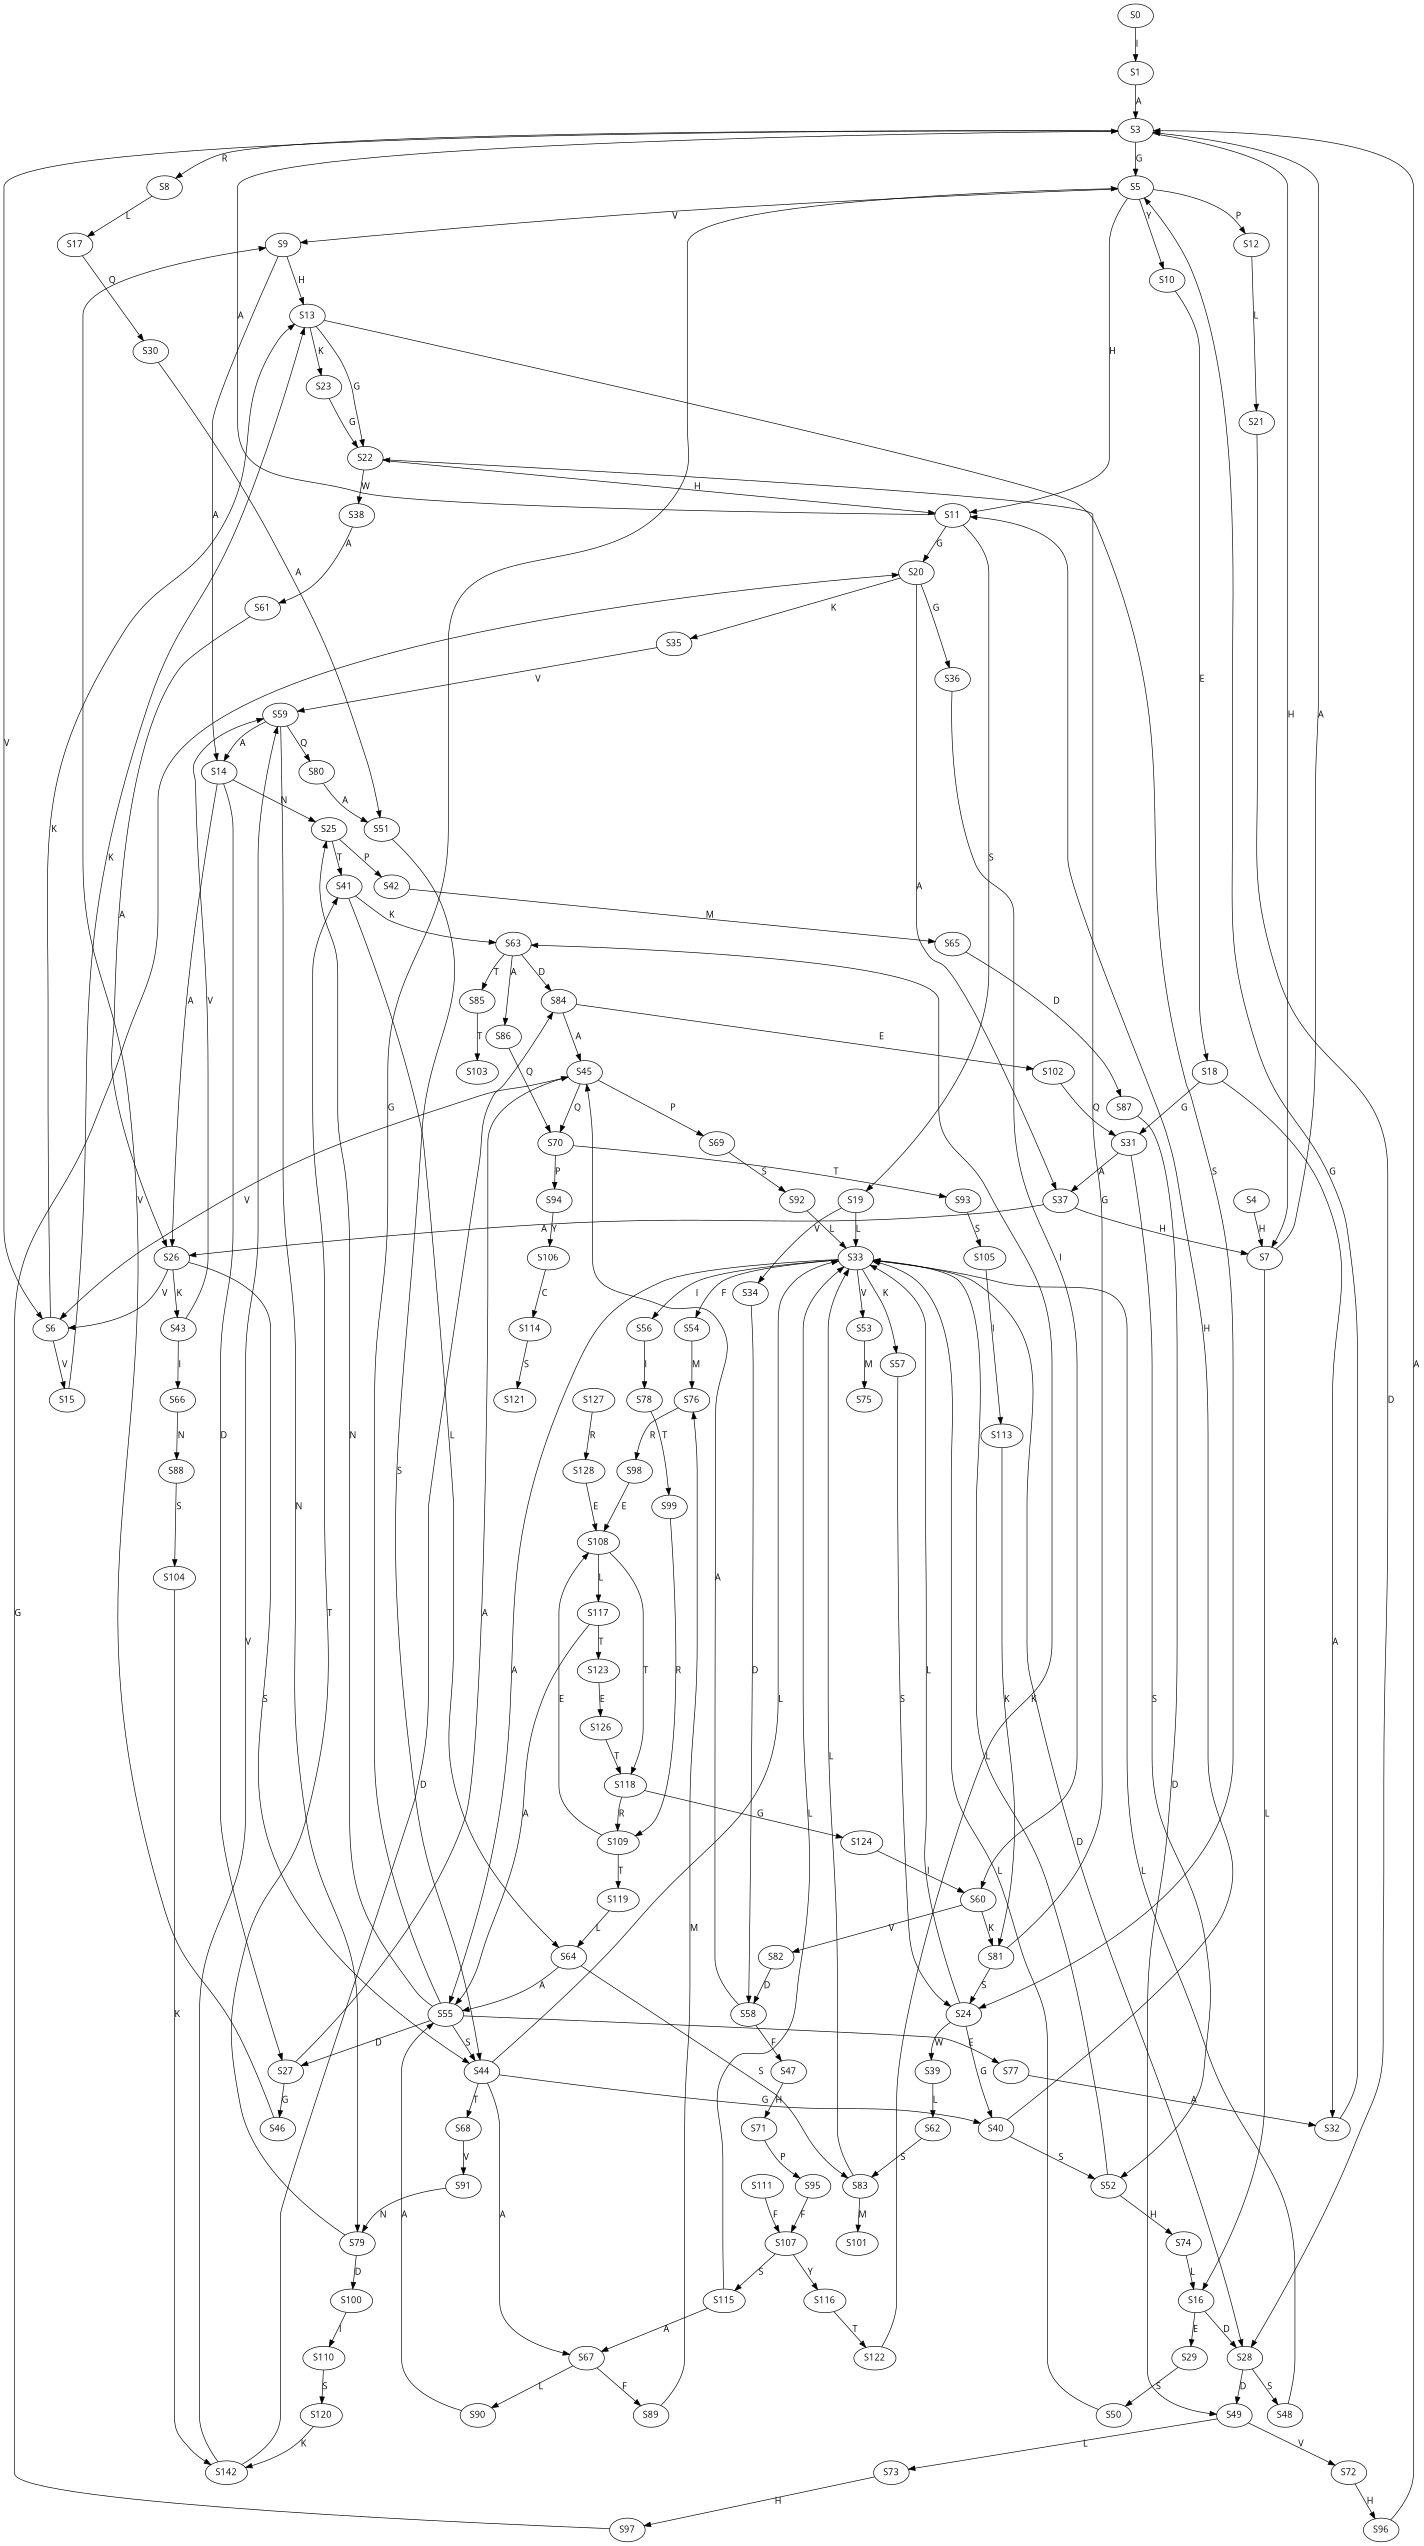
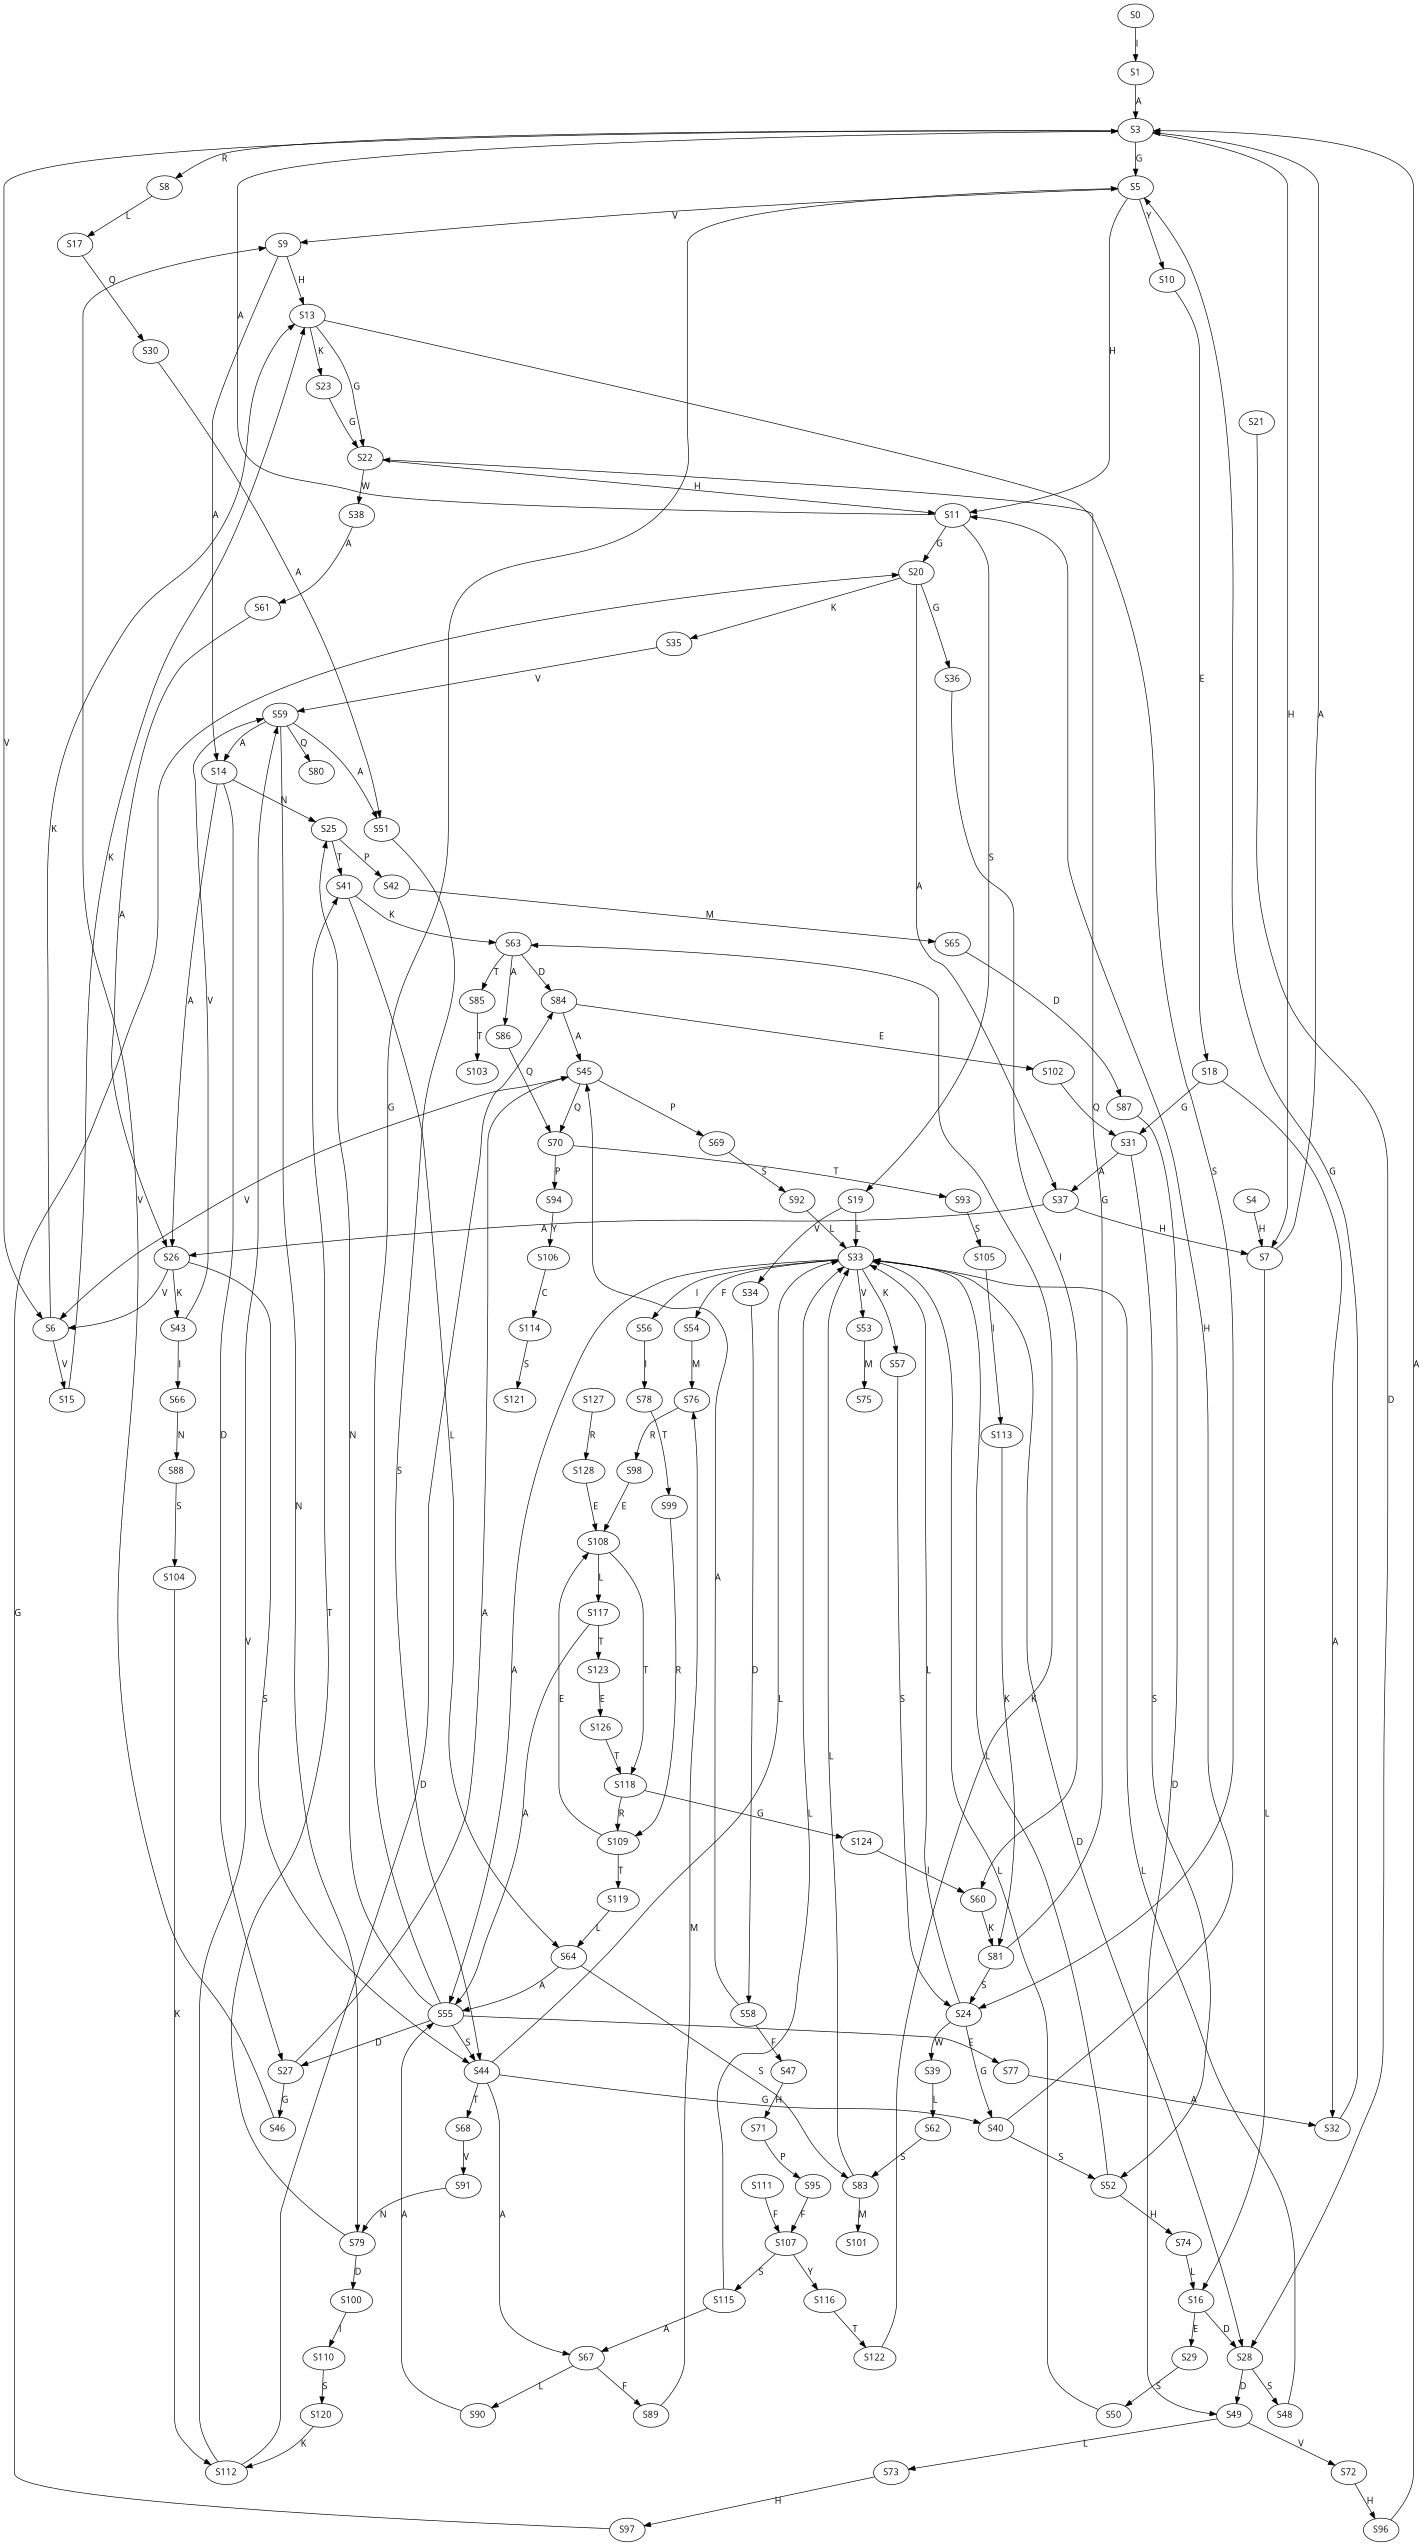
(1251, 245) -> none
(340, 804) -> (341, 761)
(776, 1957) -> none
(226, 2473) -> (226, 2473)
